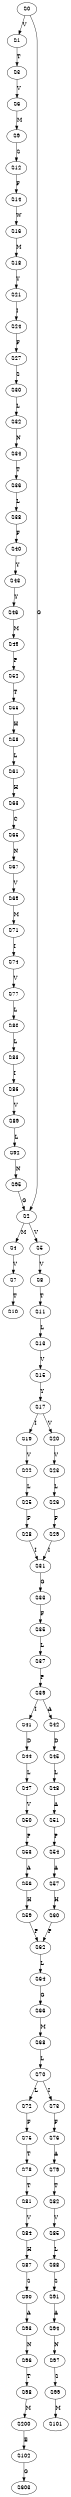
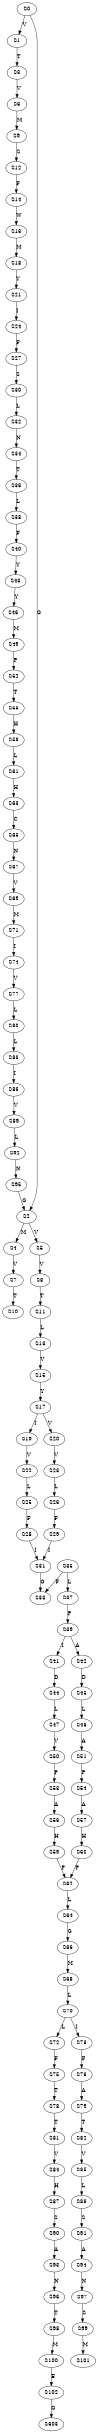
(40, 1612) -> (55, 1581)
(24, 2424) -> (51, 2361)
